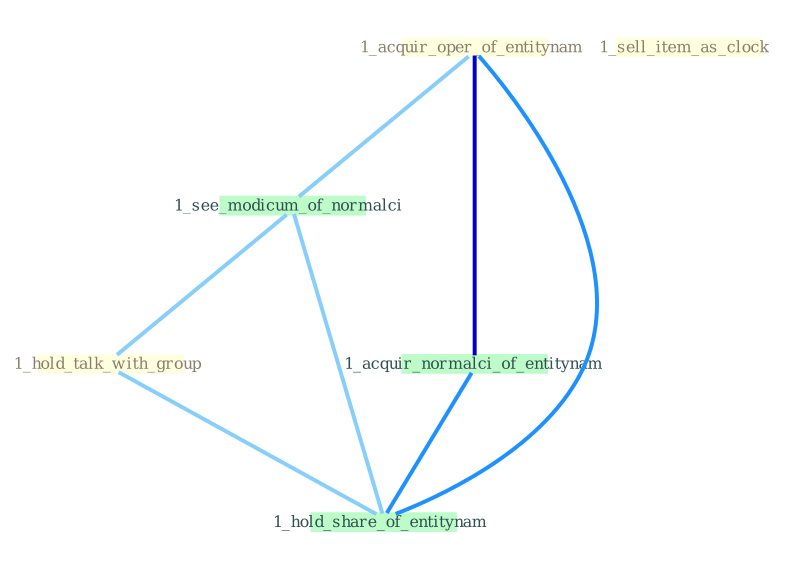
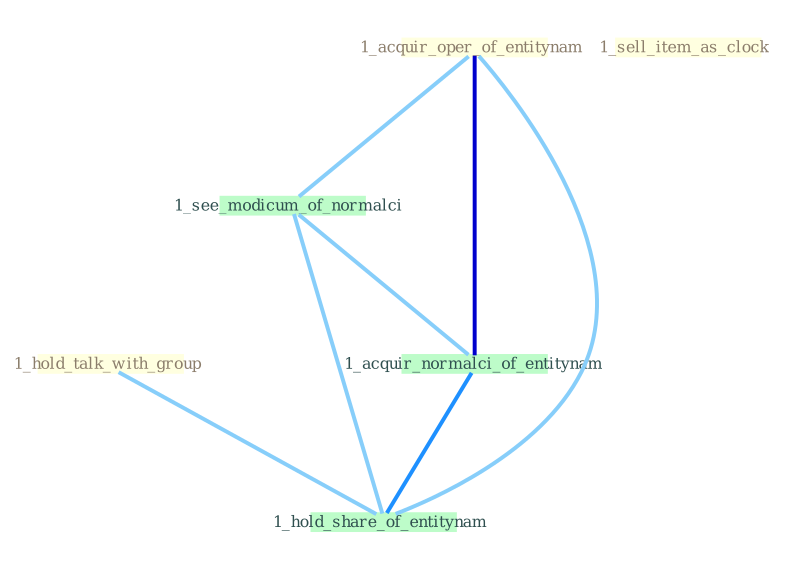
(202, 285) -> (384, 285)
(596, 318) -> (596, 318)
